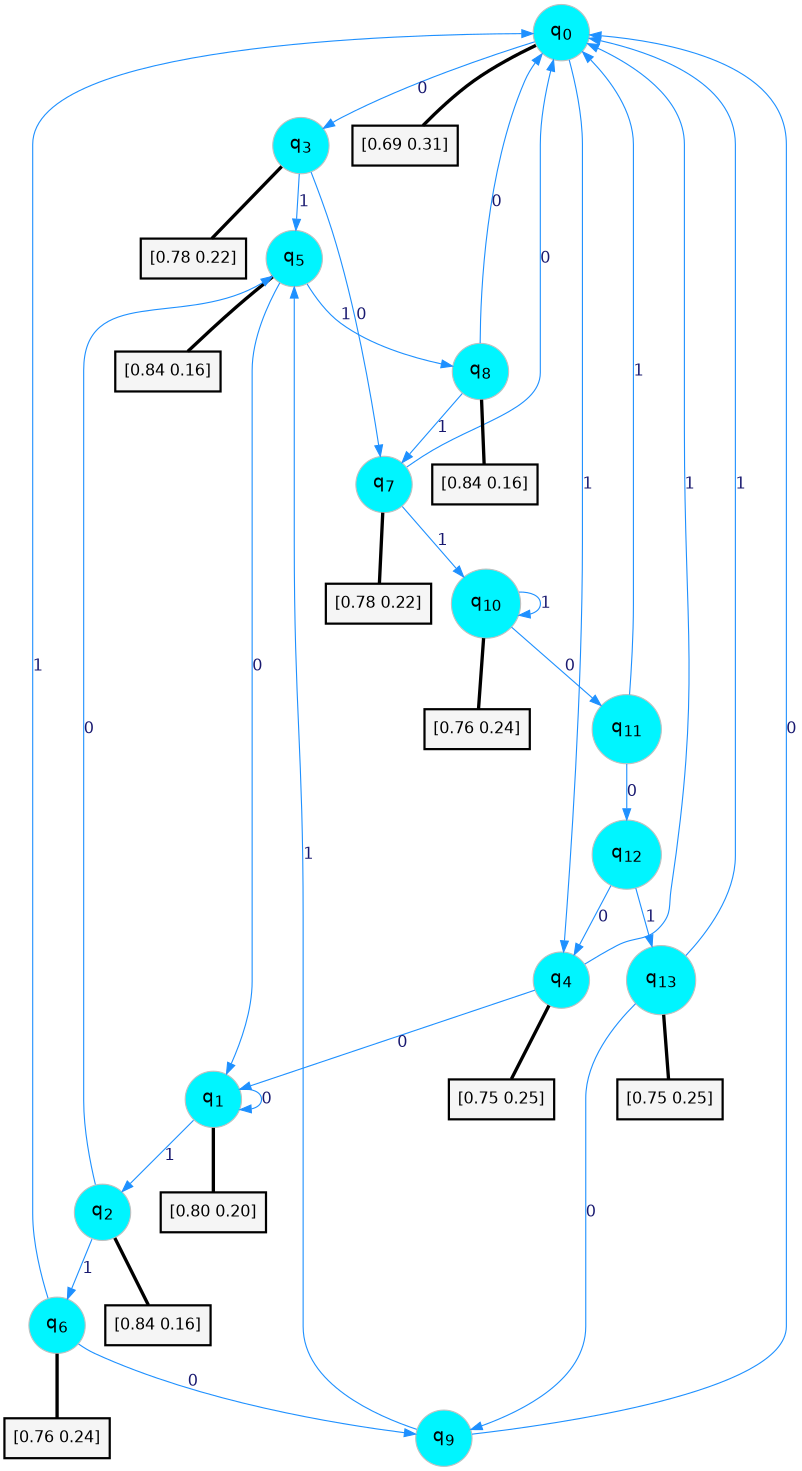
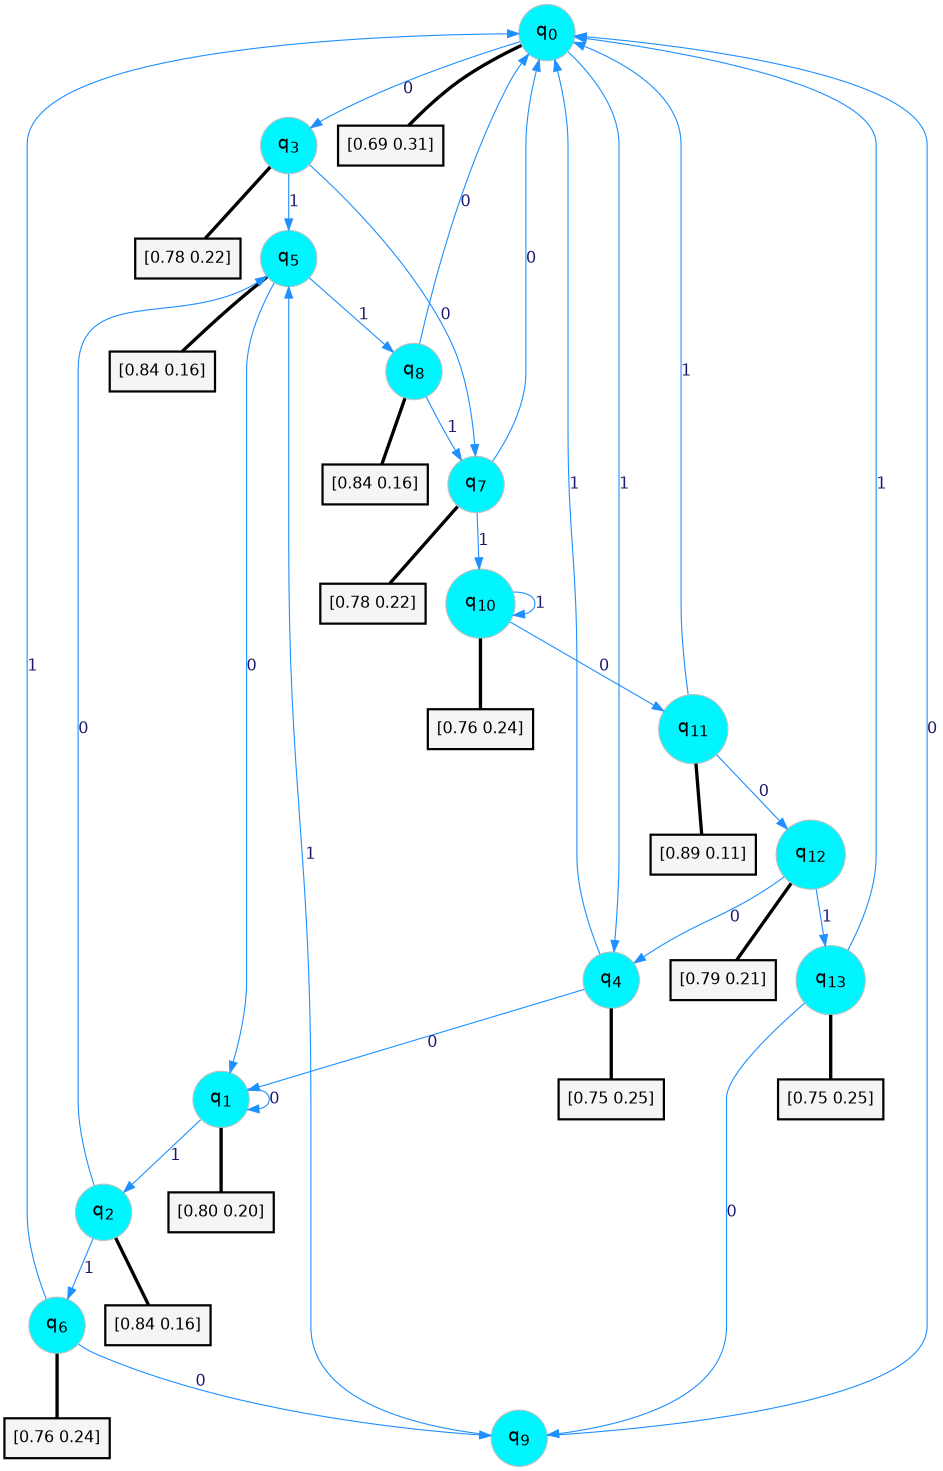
none -> (703, 855)
none -> (723, 980)
